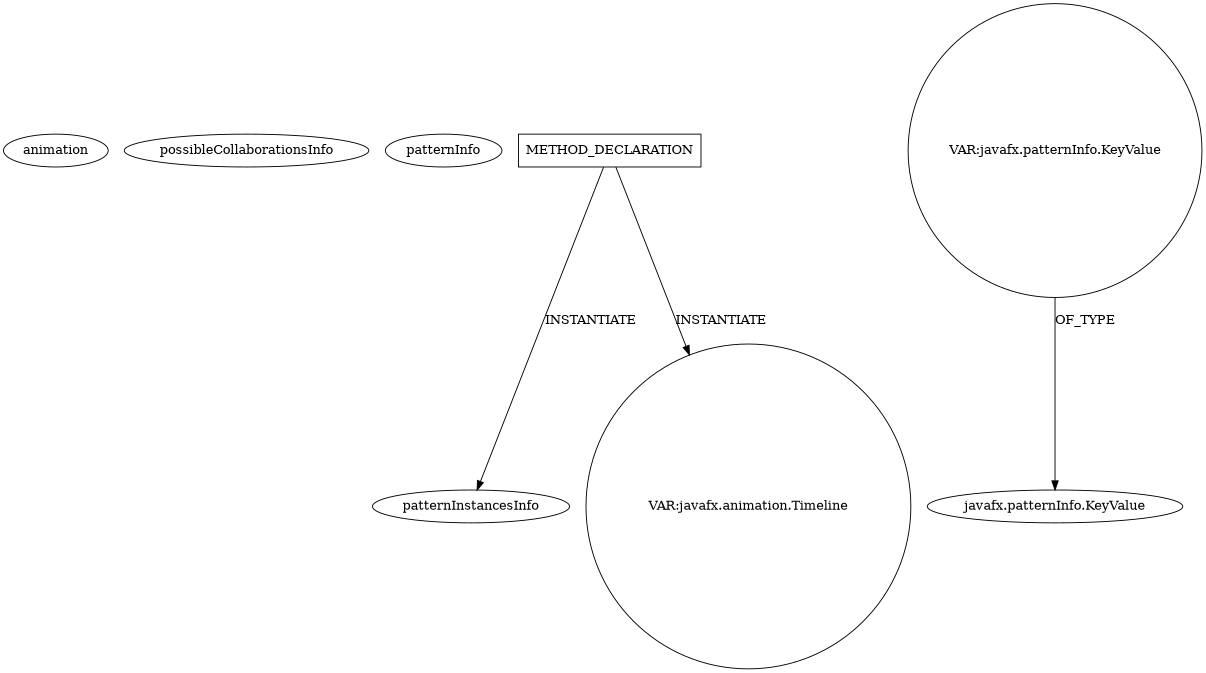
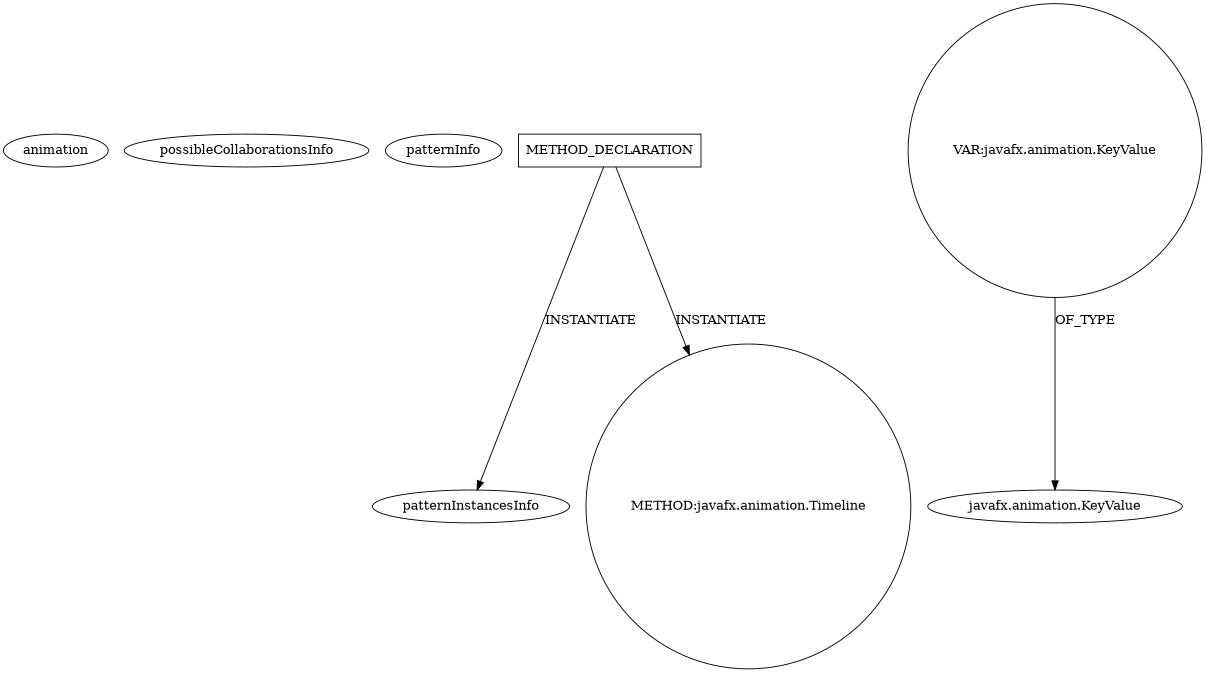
(1055, 151) -> (1055, 151)
(748, 506) -> (748, 506)
(1055, 506) -> (1055, 506)
